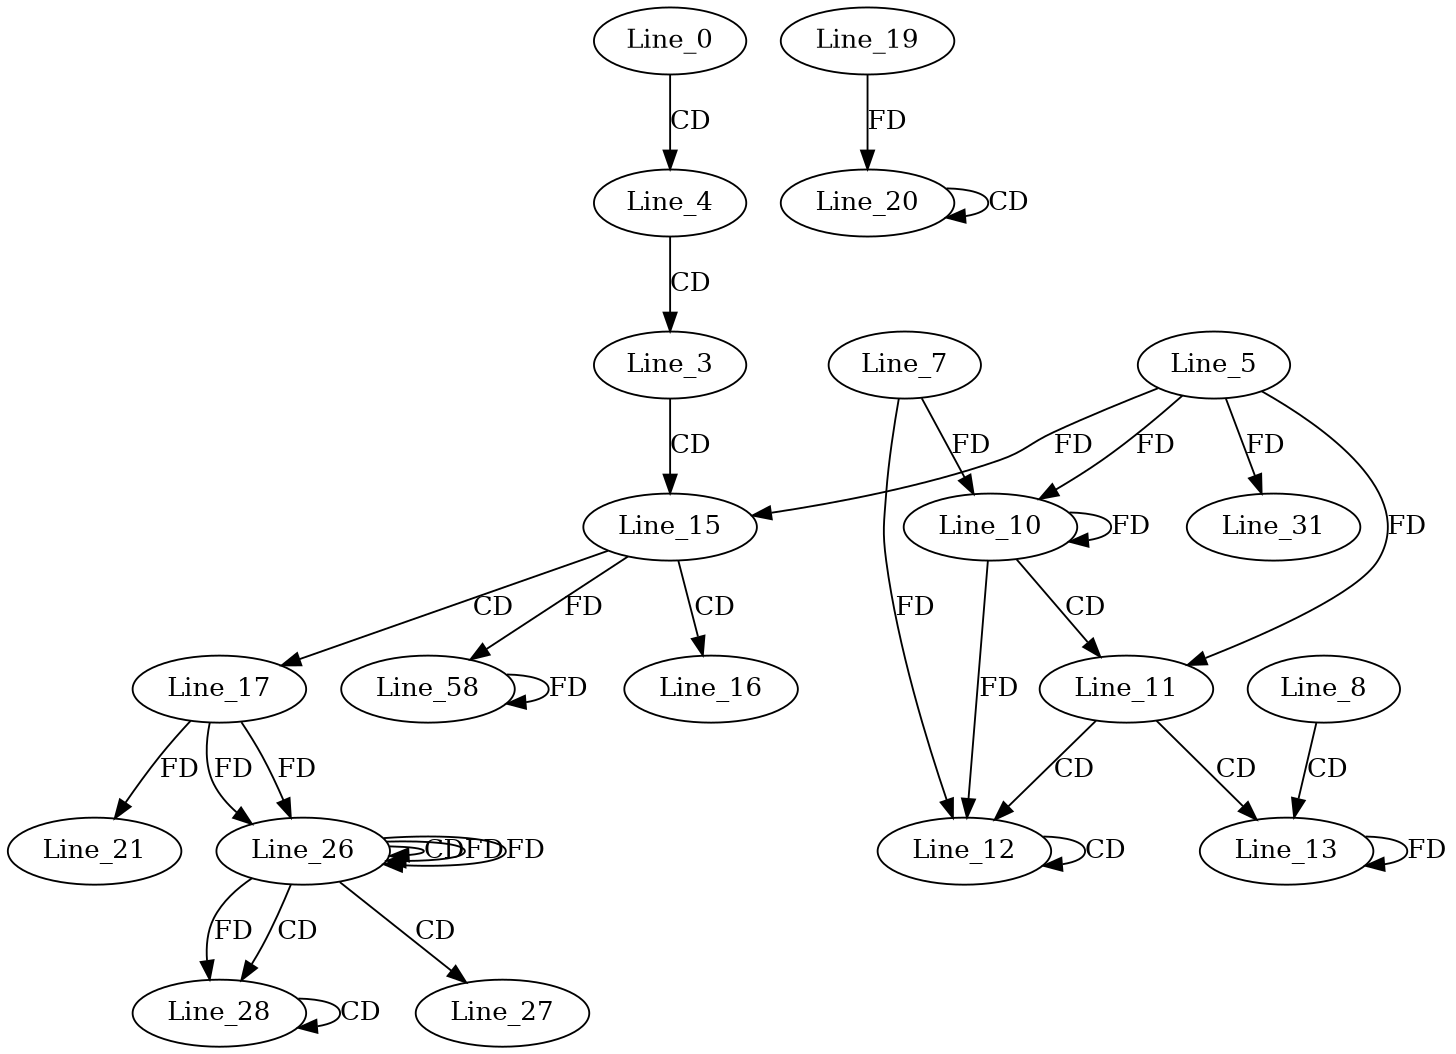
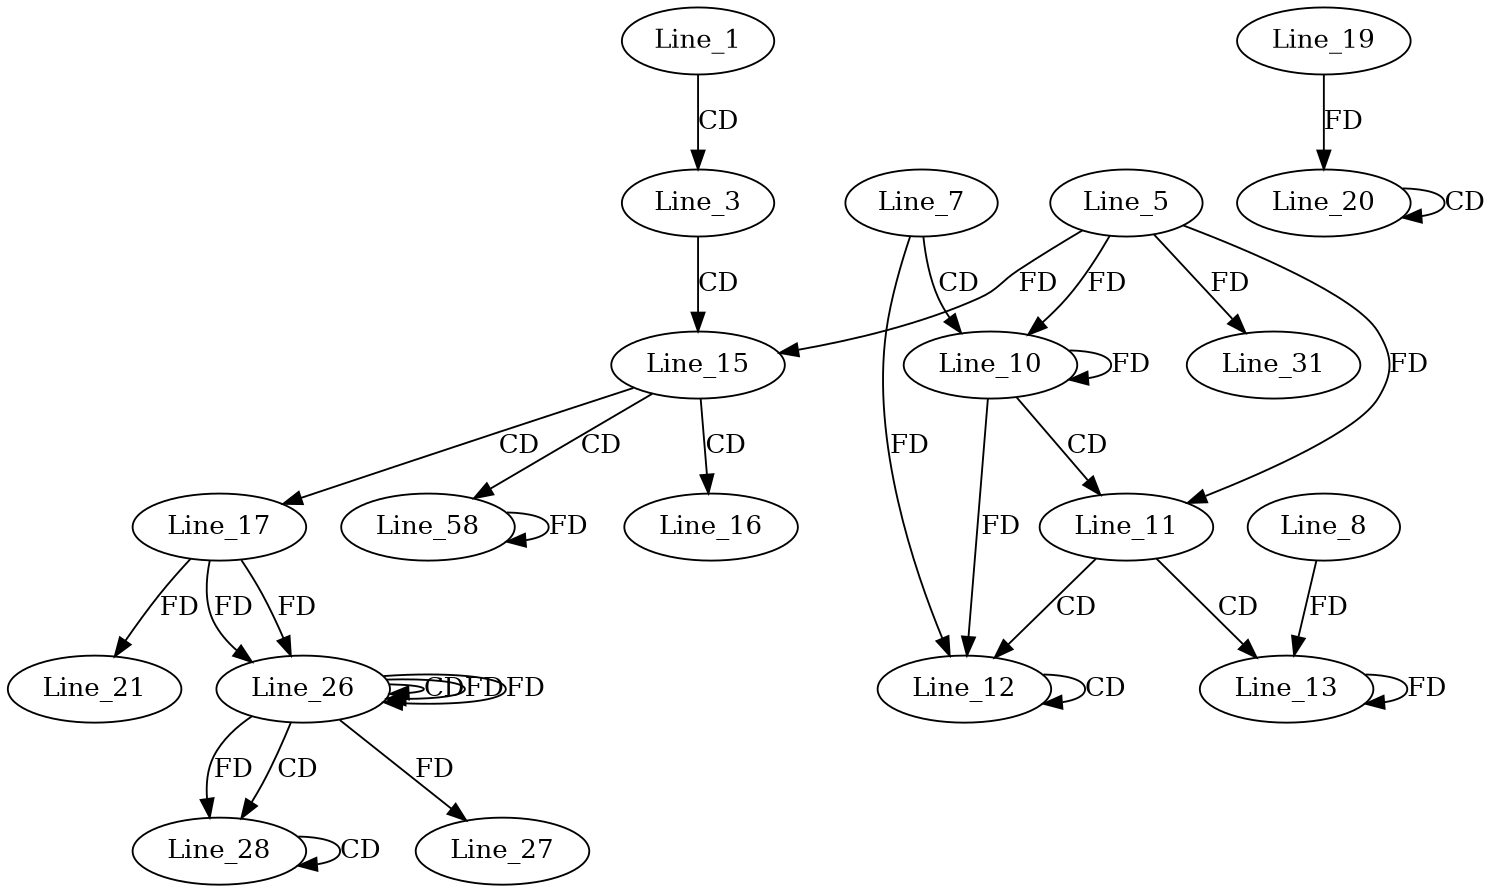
(670, 41) -> none
(670, 203) -> (698, 41)
(972, 446) -> (959, 284)
(584, 608) -> (601, 446)
(1328, 770) -> (1329, 608)
(435, 932) -> (435, 770)
